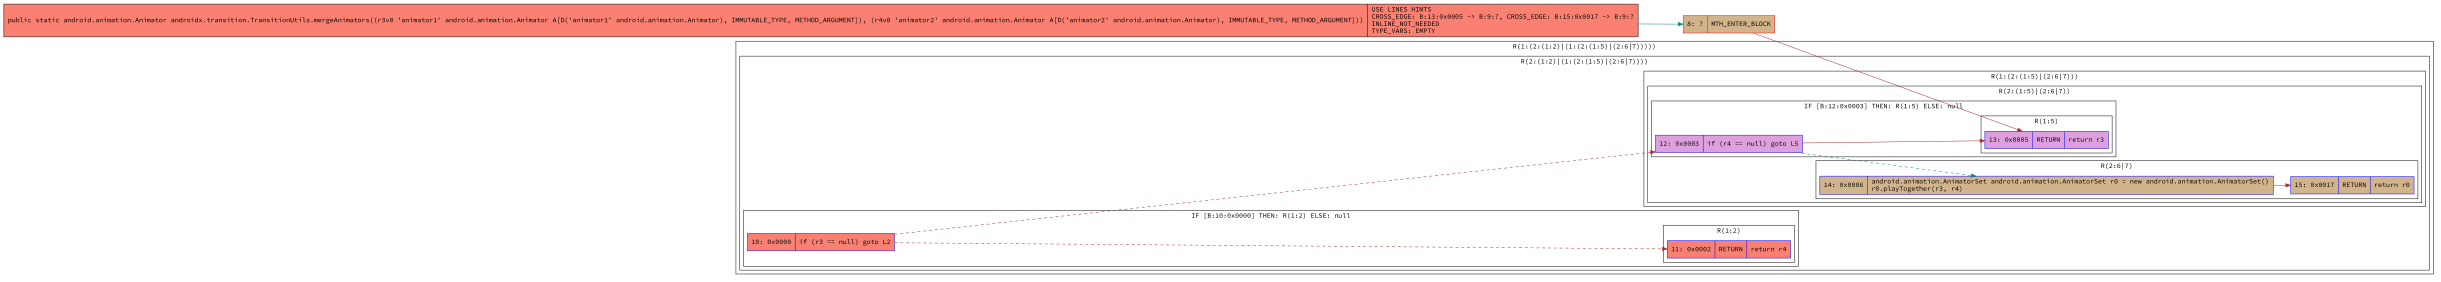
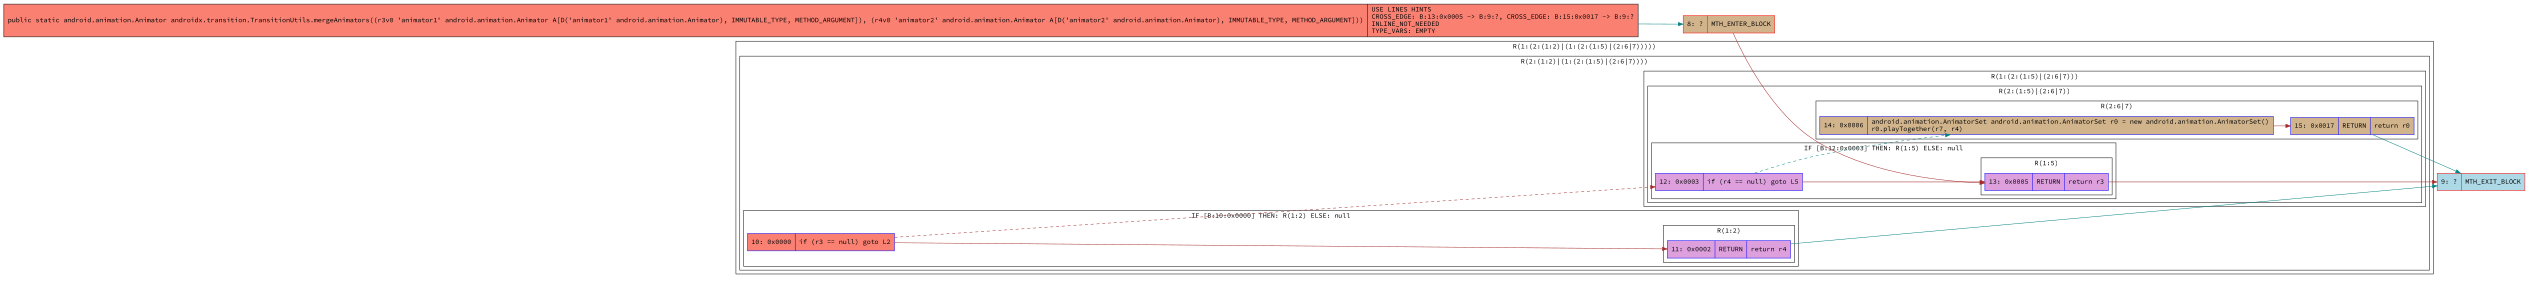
none -> (2481, 182)
(1917, 189) -> (1917, 129)
(1278, 246) -> (1278, 246)
(1729, 249) -> (1729, 249)
